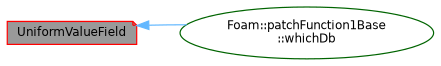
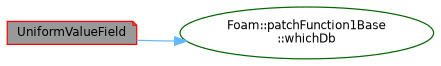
(168, 25) -> (156, 41)
